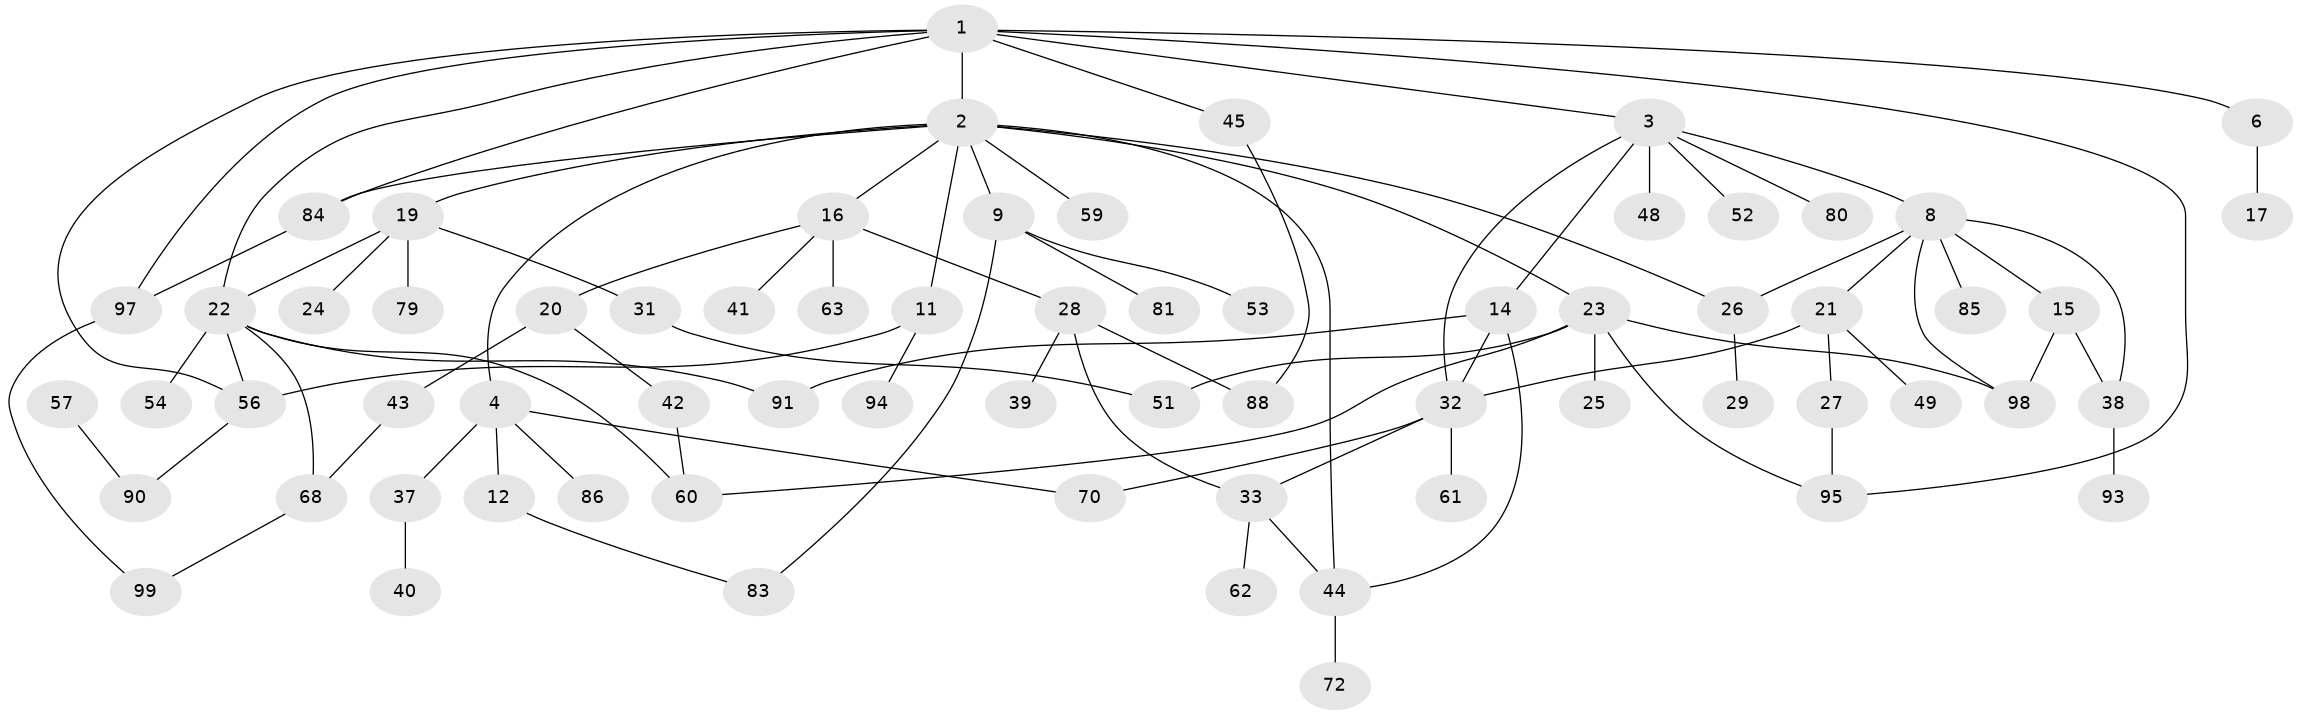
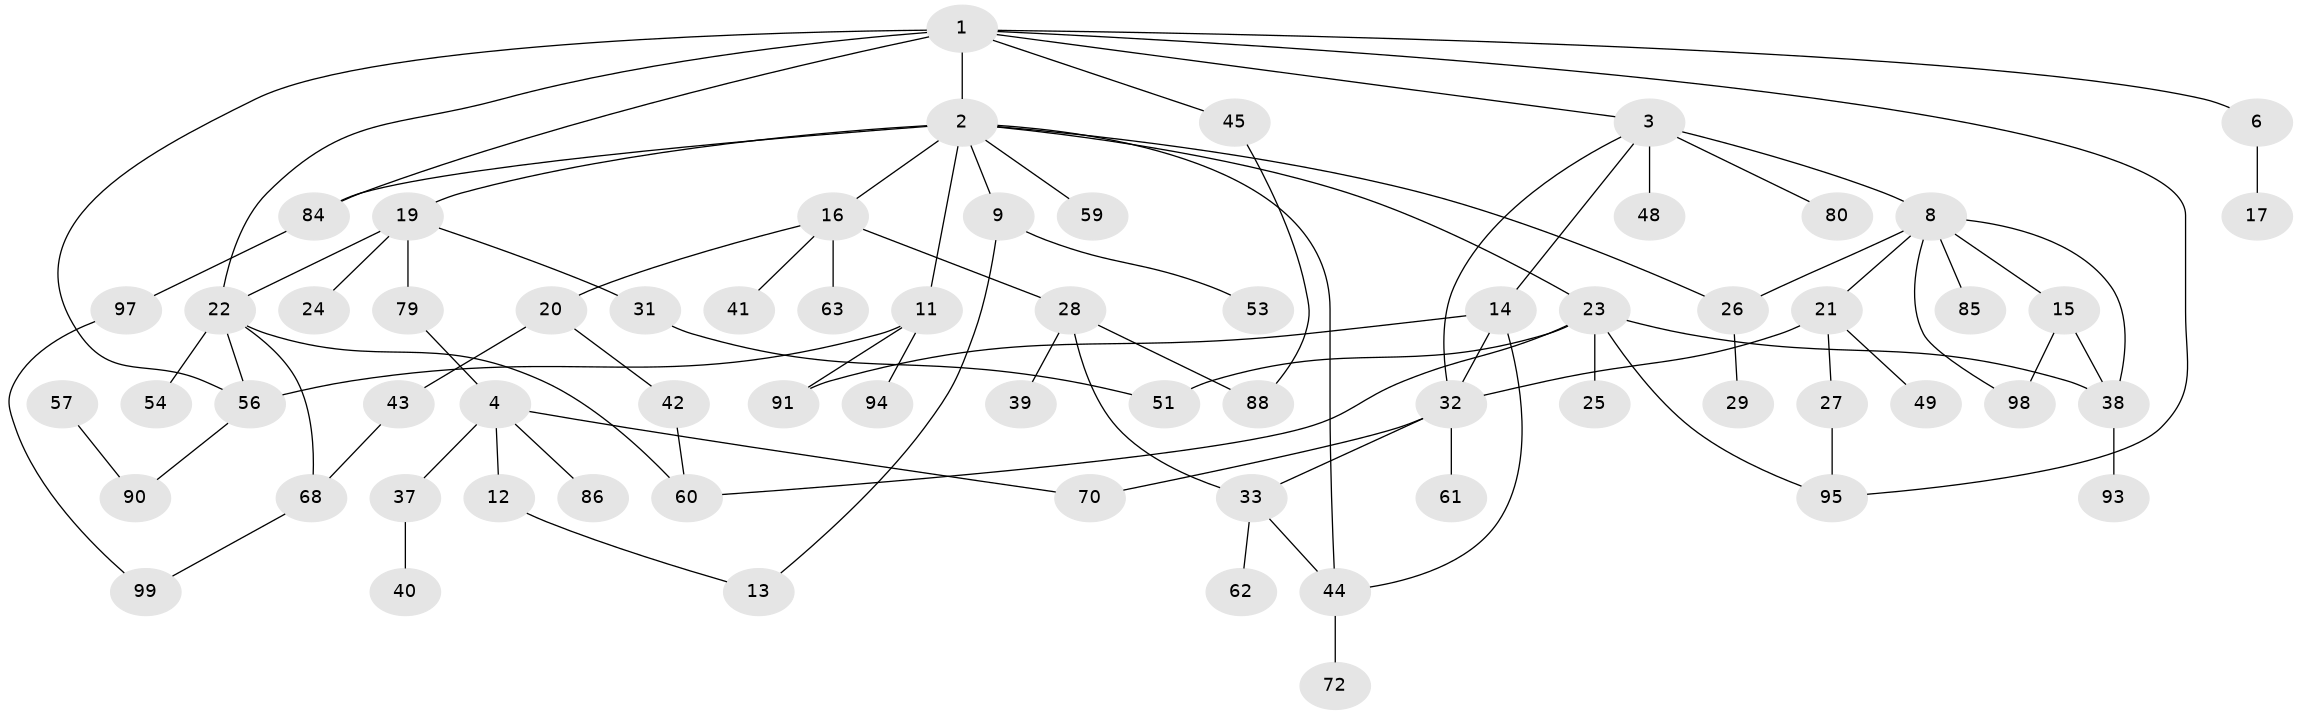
(490, 61) -> none
(652, 180) -> (440, 345)
(1743, 216) -> none
(1164, 310) -> none
(1811, 351) -> (1846, 350)
(500, 361) -> (860, 354)
(759, 592) -> (759, 592)
